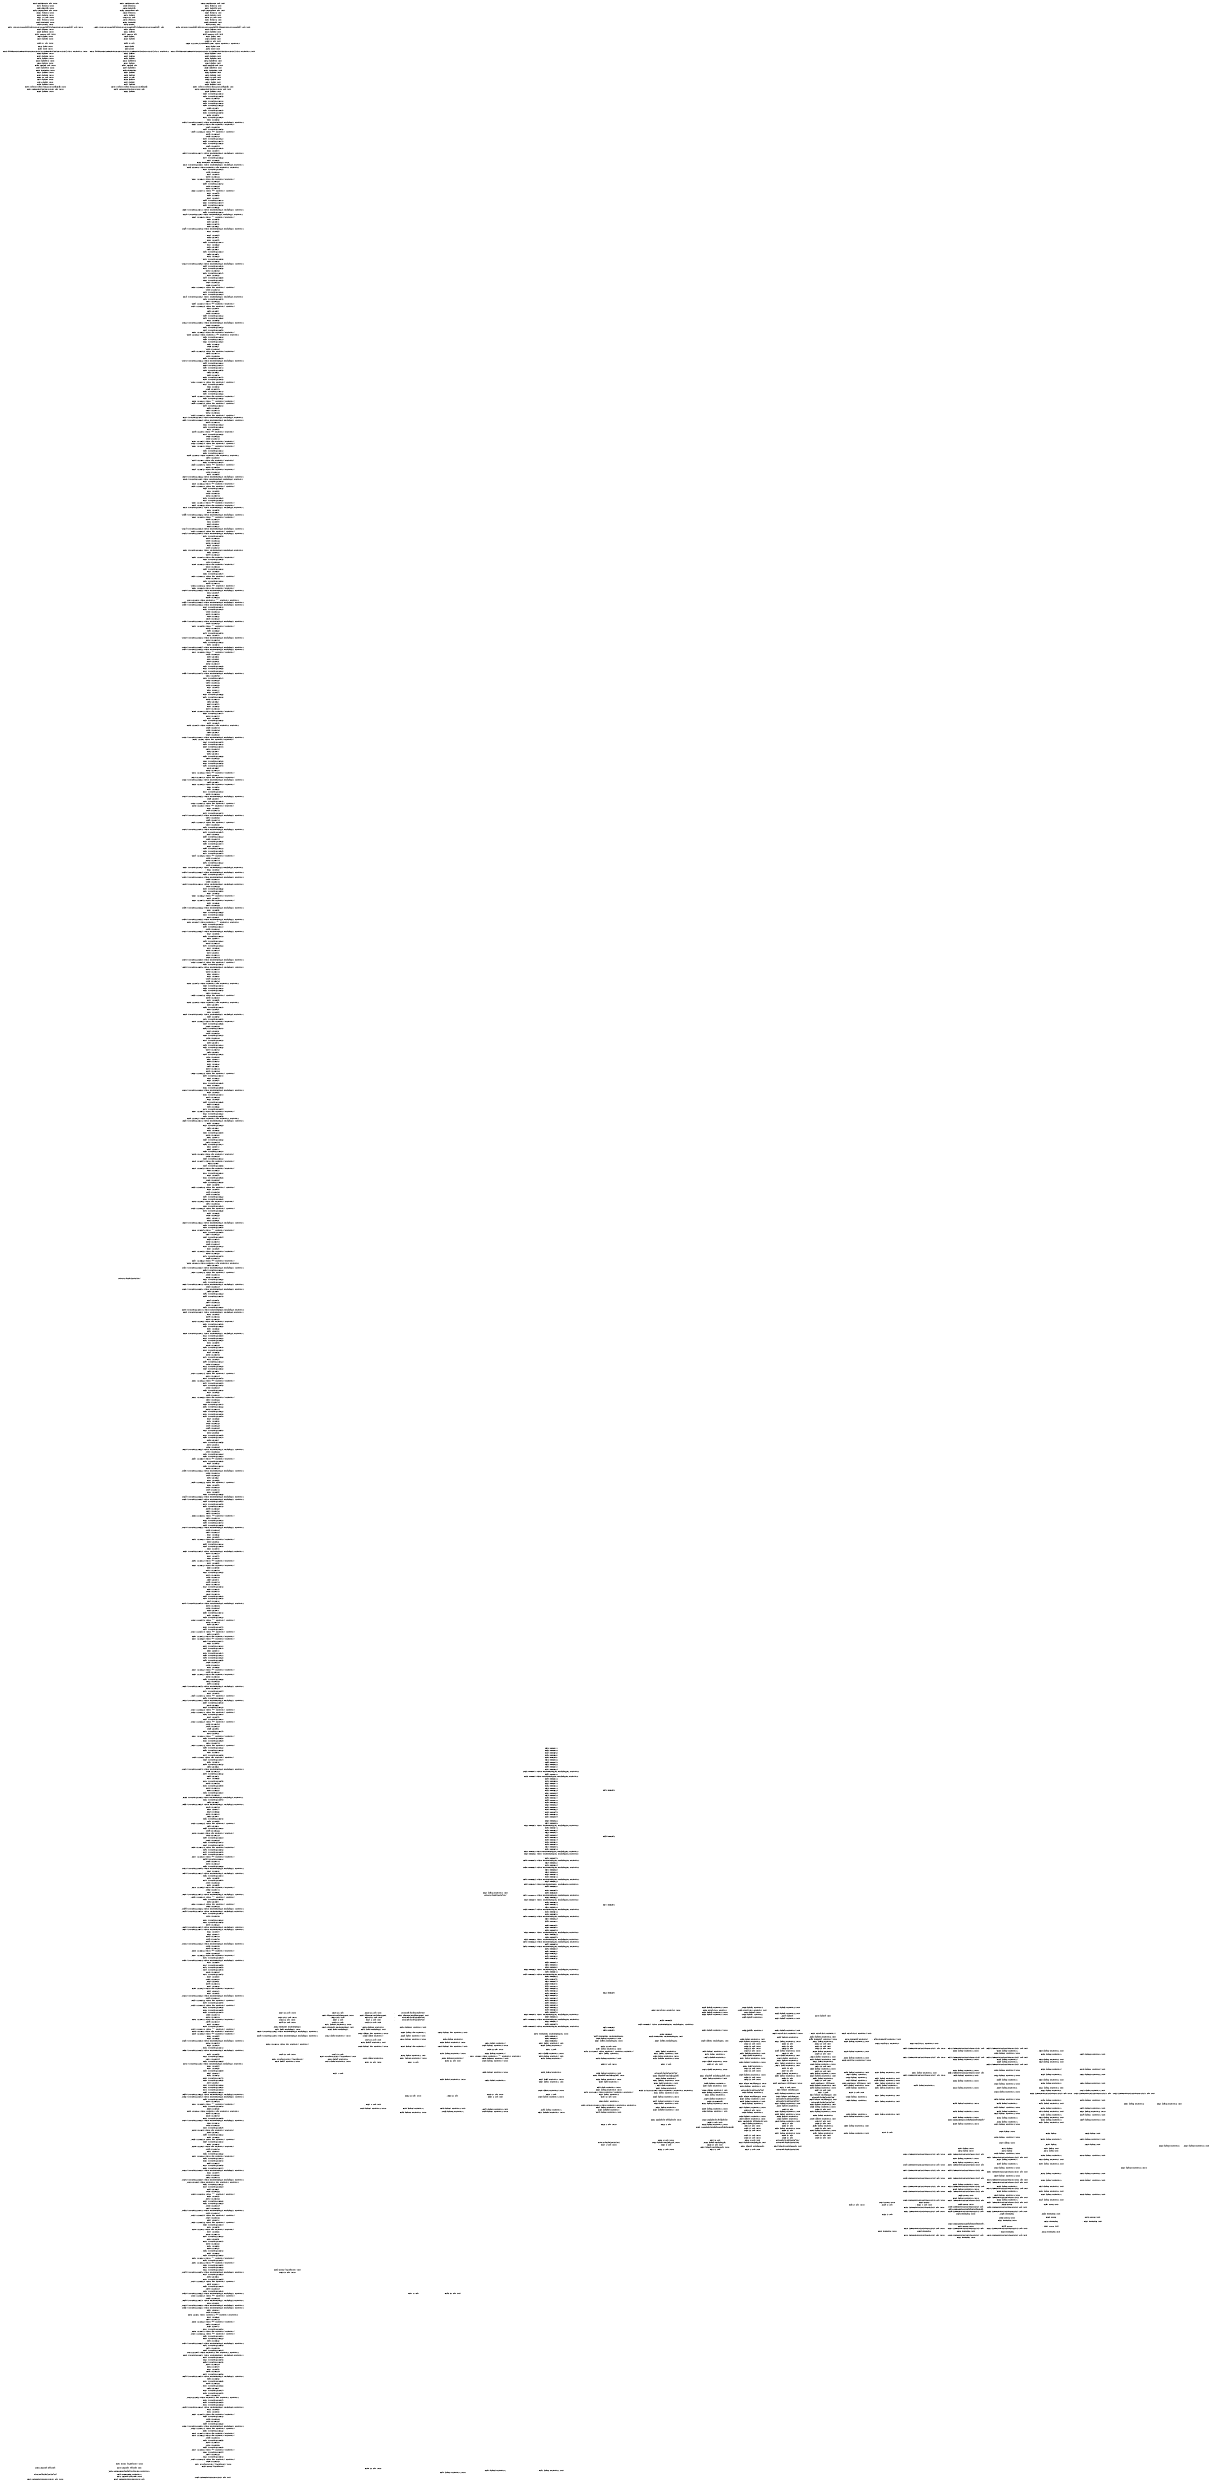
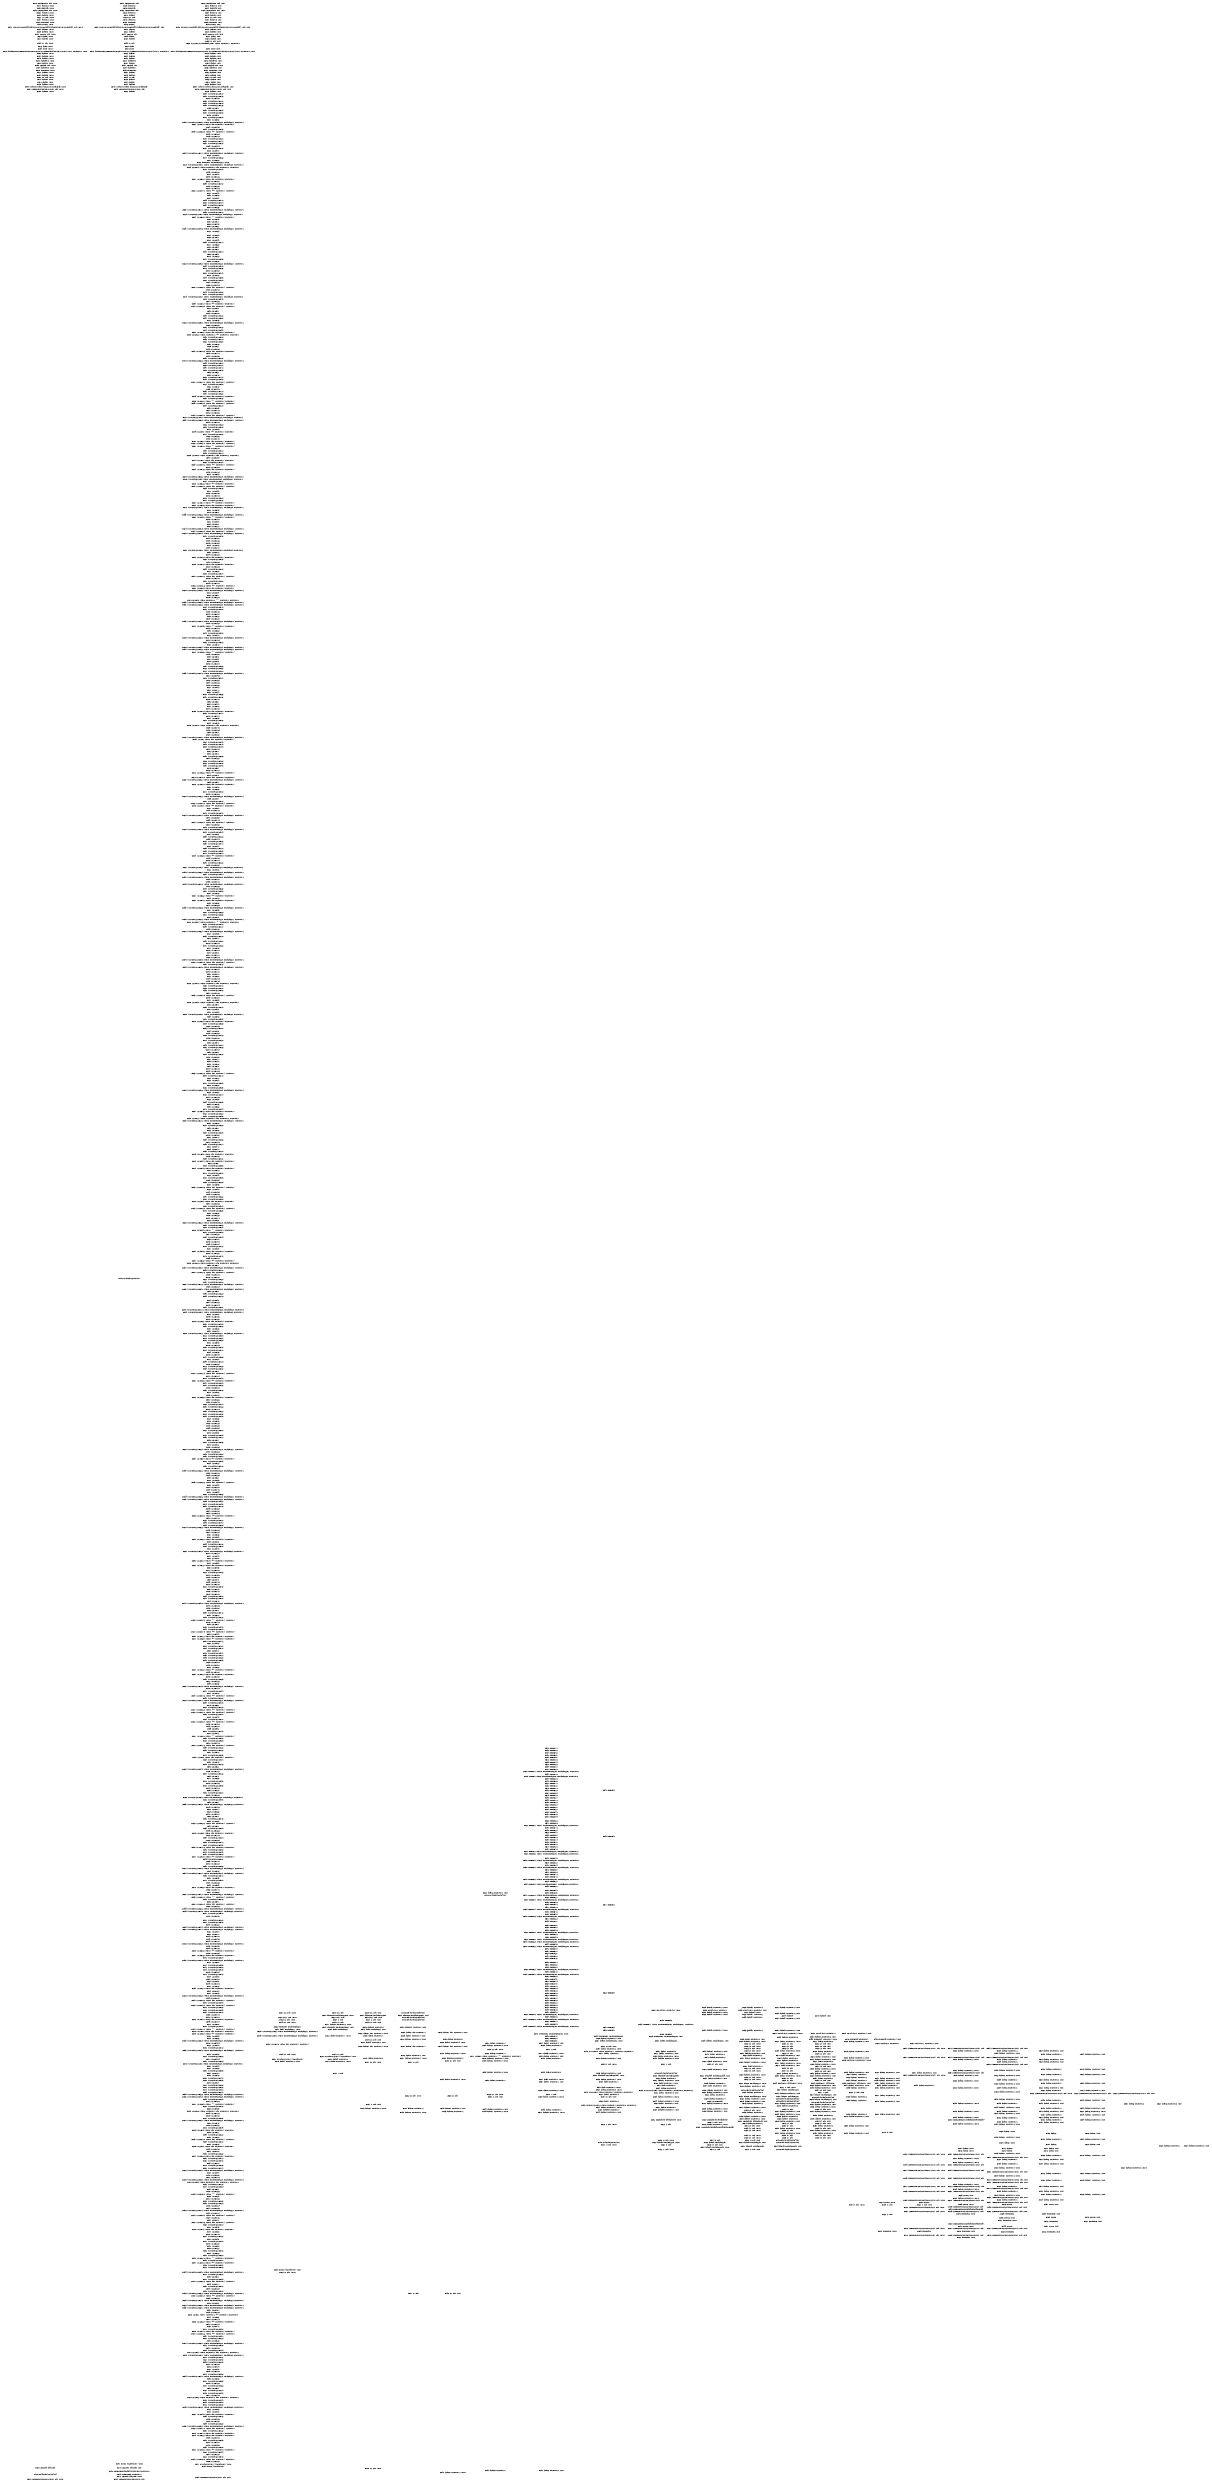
(213, 47) -> none
(216, 1218) -> (215, 1218)
(213, 2270) -> none
